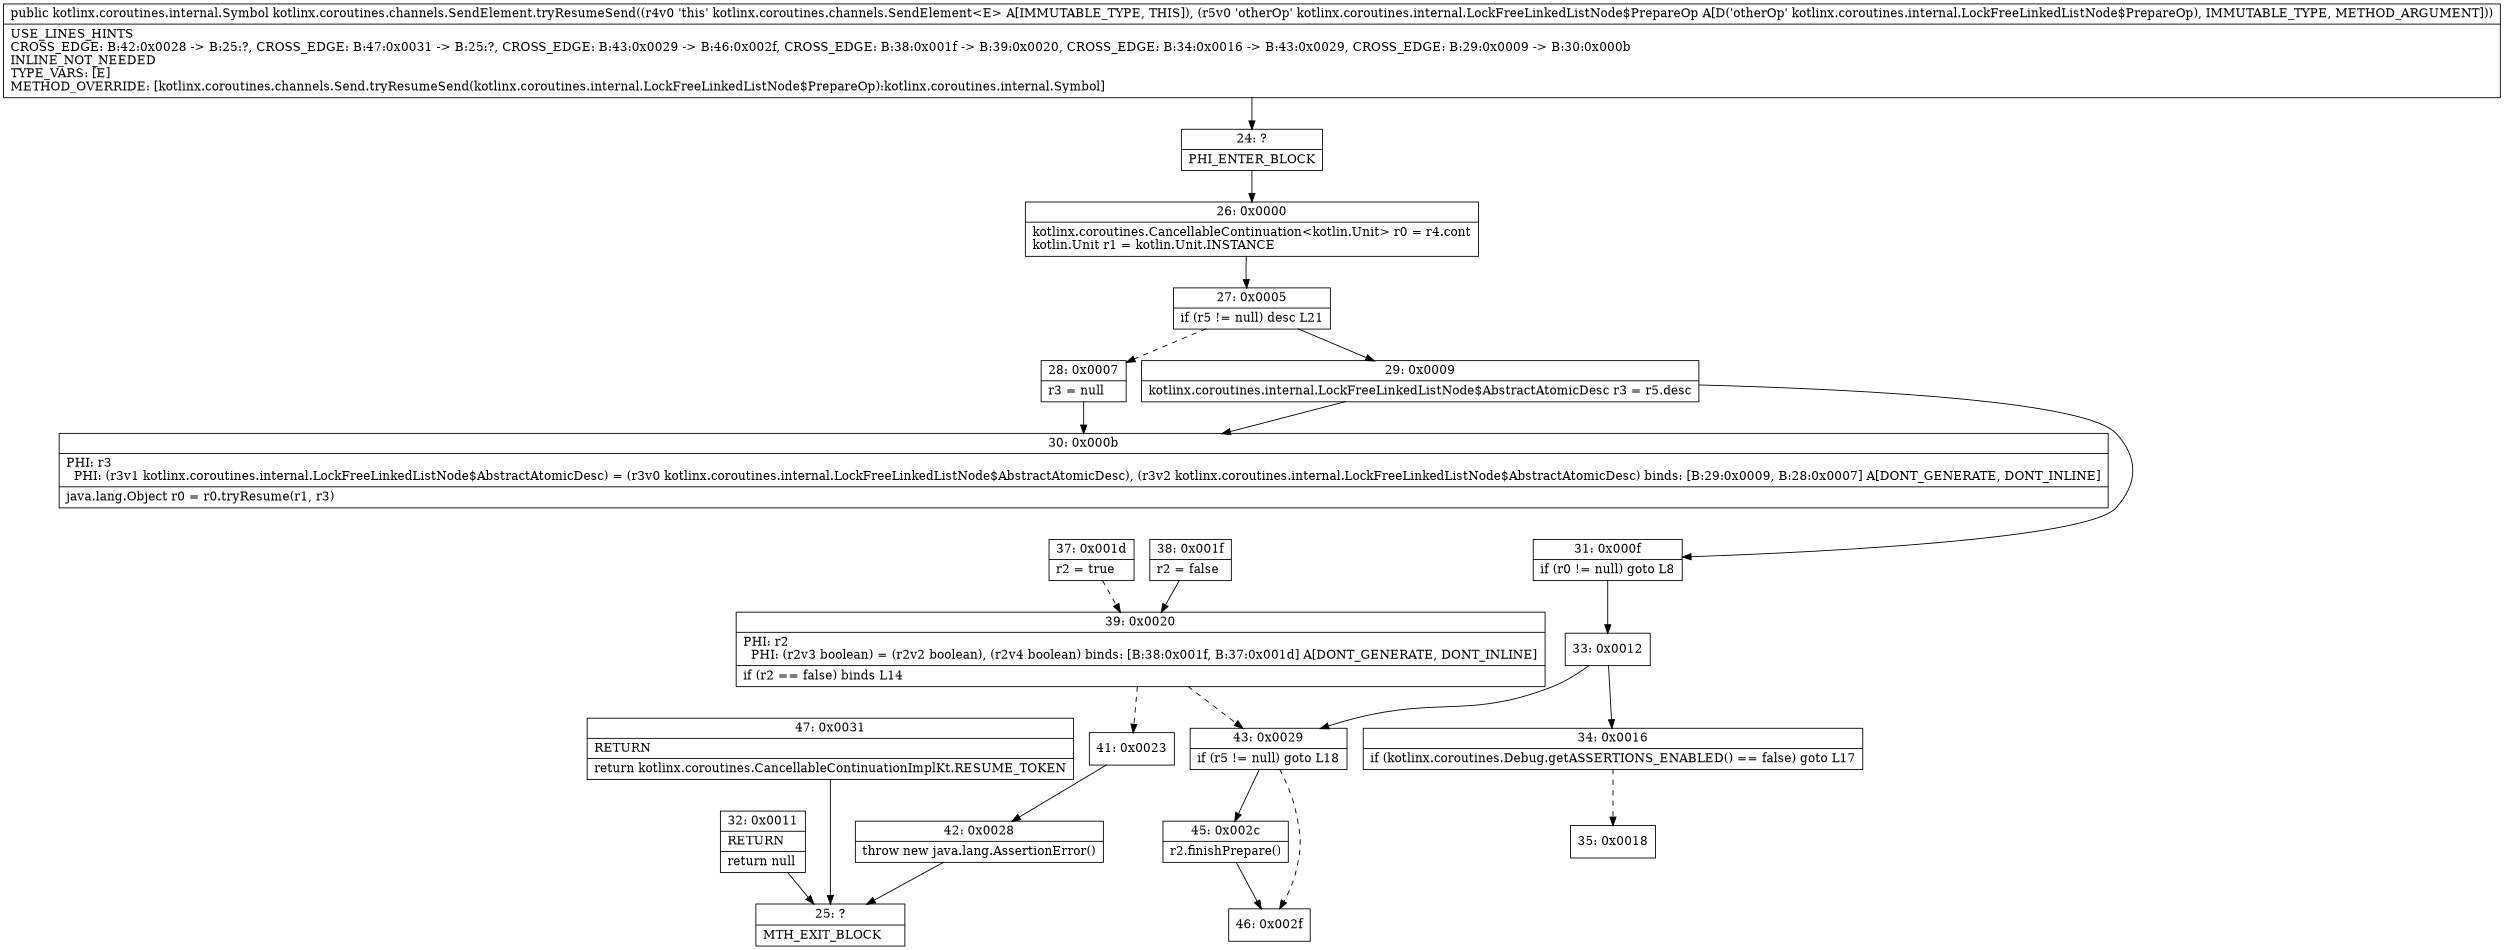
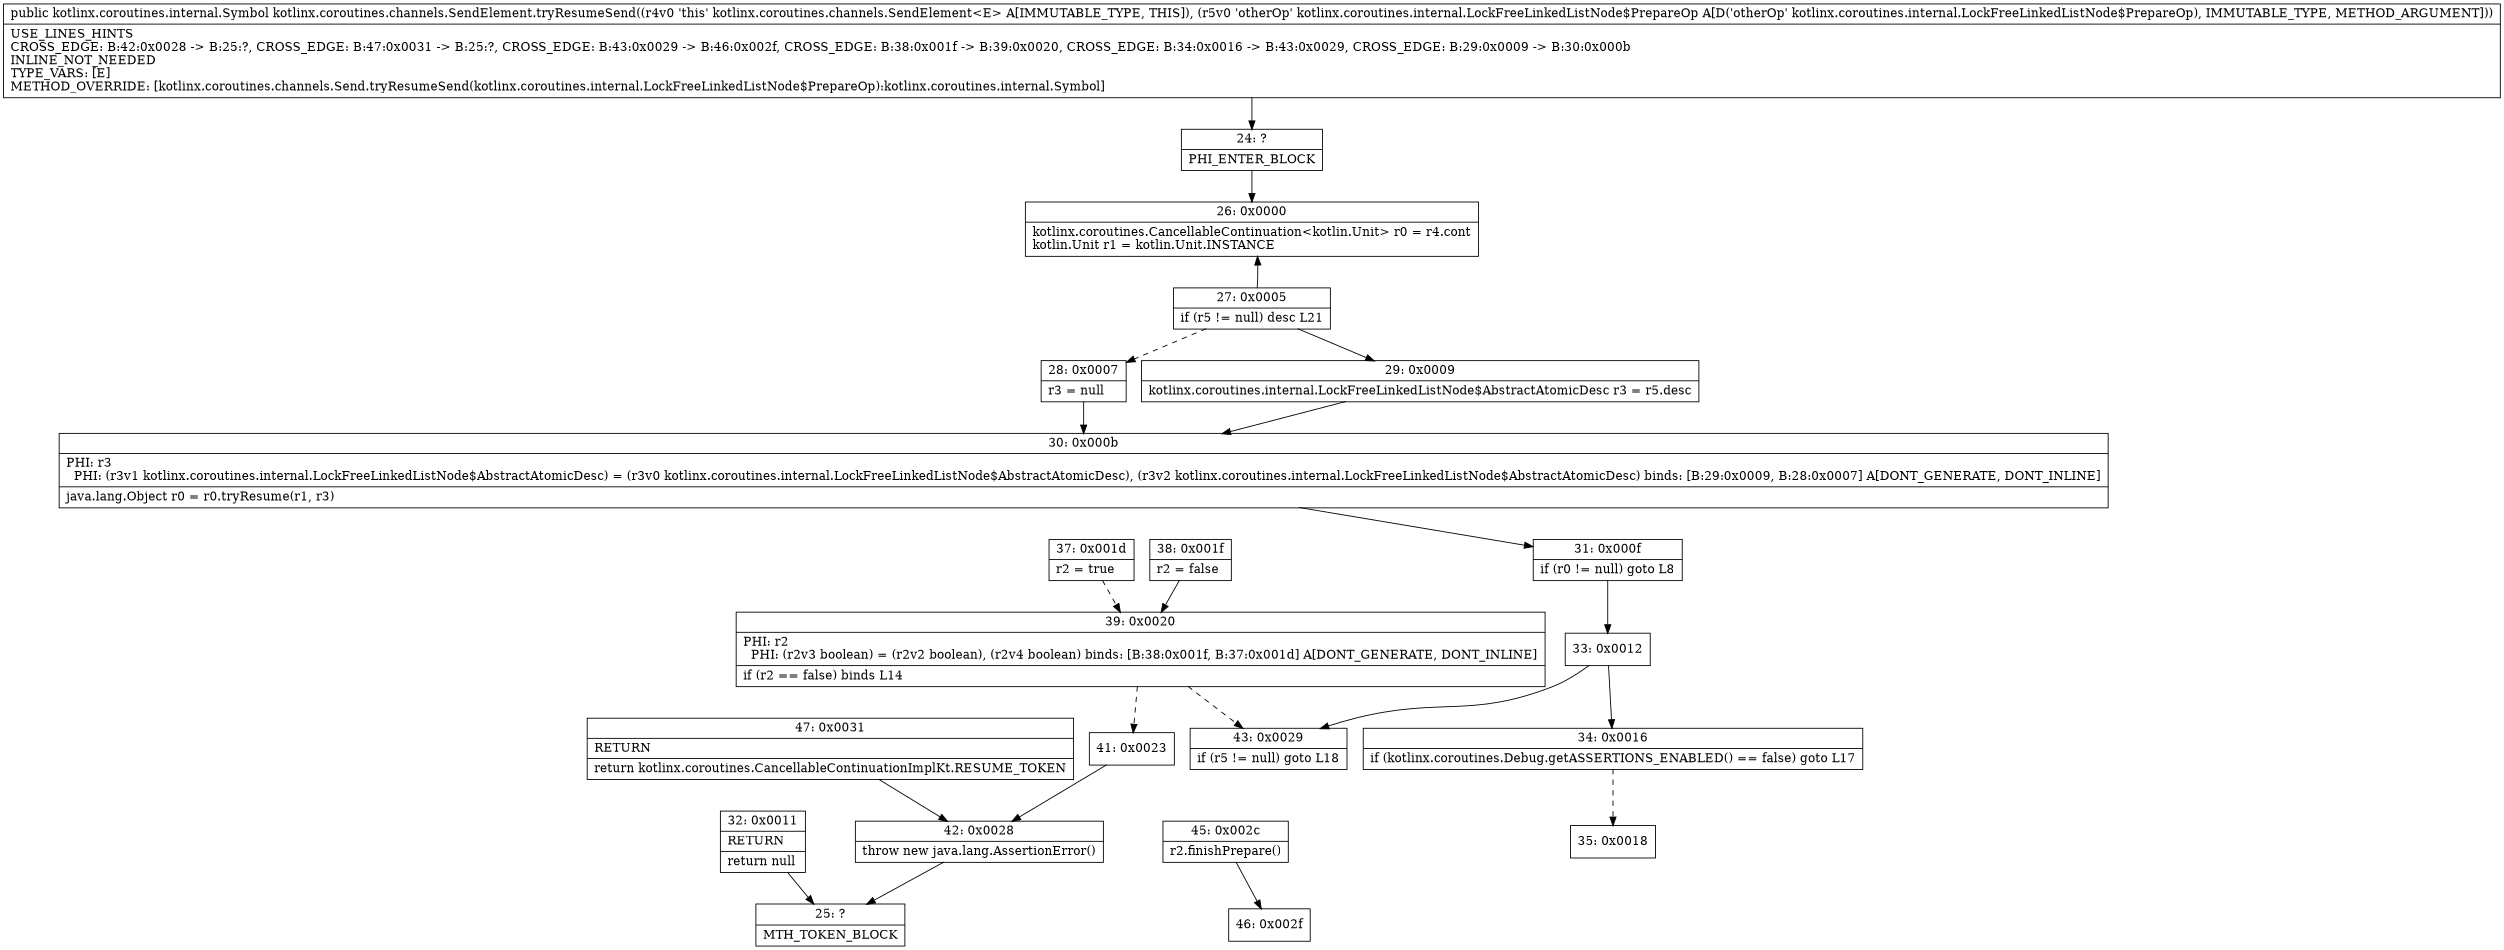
(1246, 268) -> (1258, 277)
(2132, 474) -> (1412, 526)
(1249, 791) -> none
(1300, 835) -> none
(830, 837) -> (909, 798)
(822, 935) -> (830, 935)
